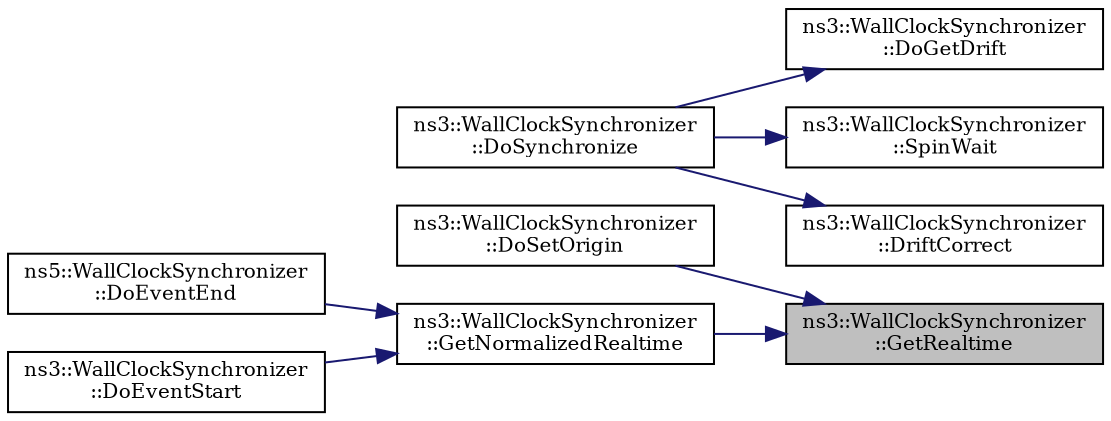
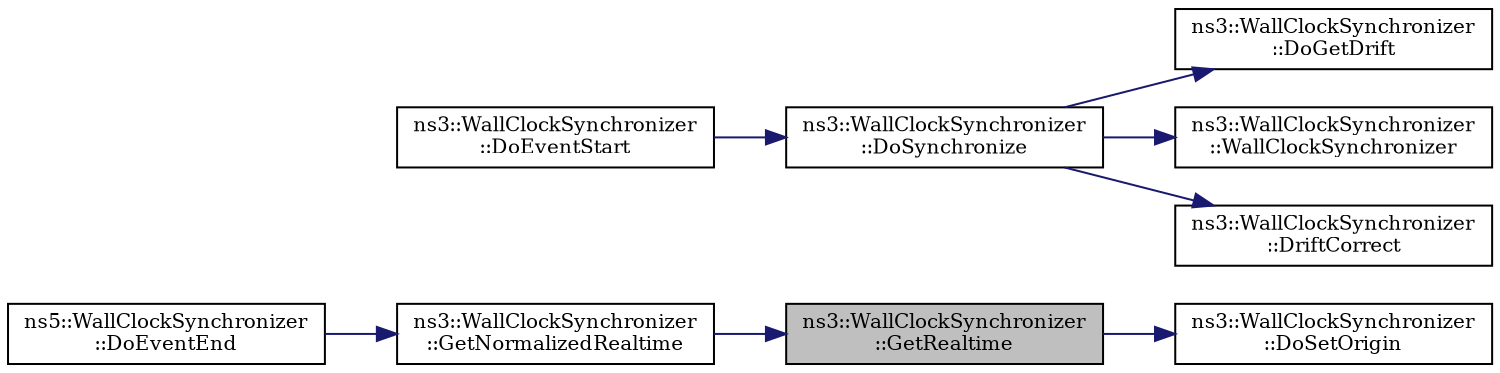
(945, 137) -> (1334, 137)
(740, 282) -> (1129, 334)
(351, 359) -> (740, 137)
